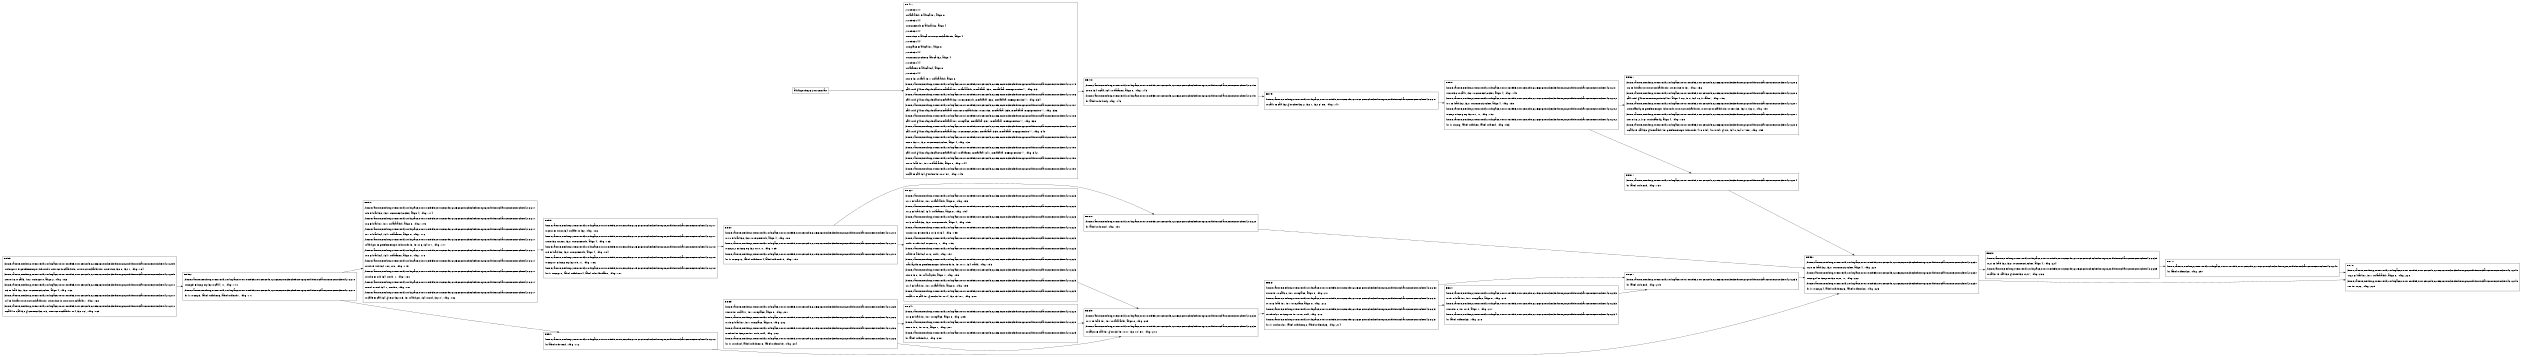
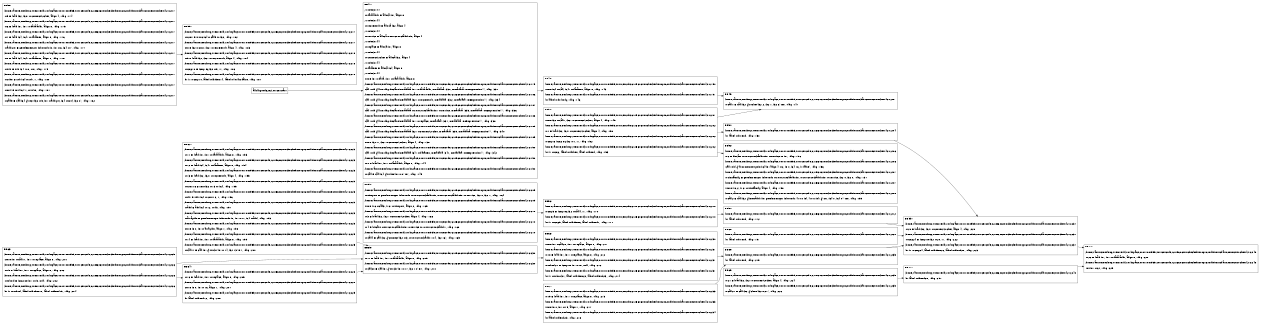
(1440, 103) -> (738, 113)
(811, 245) -> none
(1981, 270) -> none
(352, 271) -> none
(1440, 305) -> none
